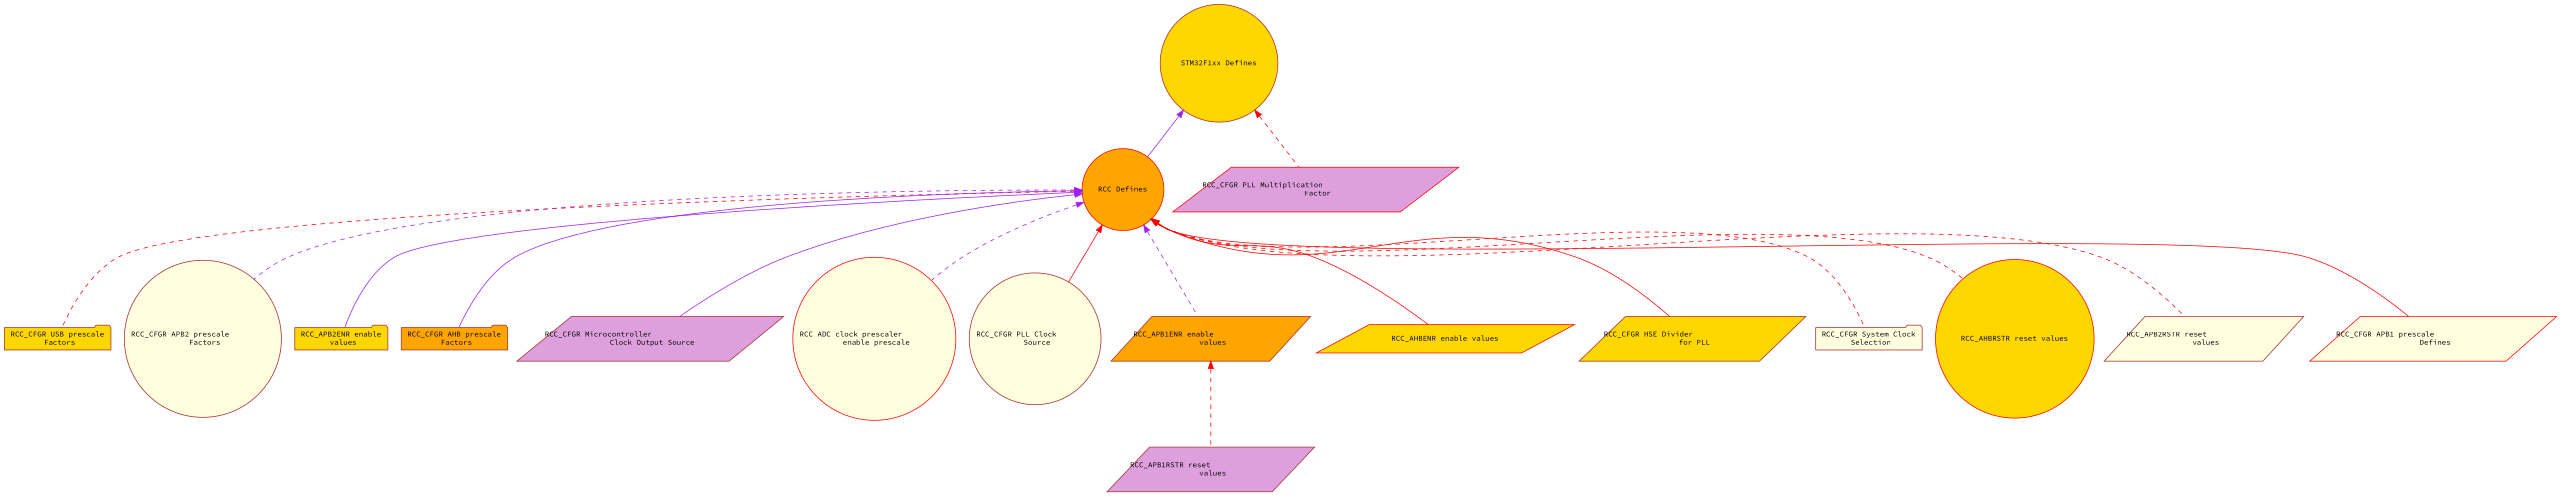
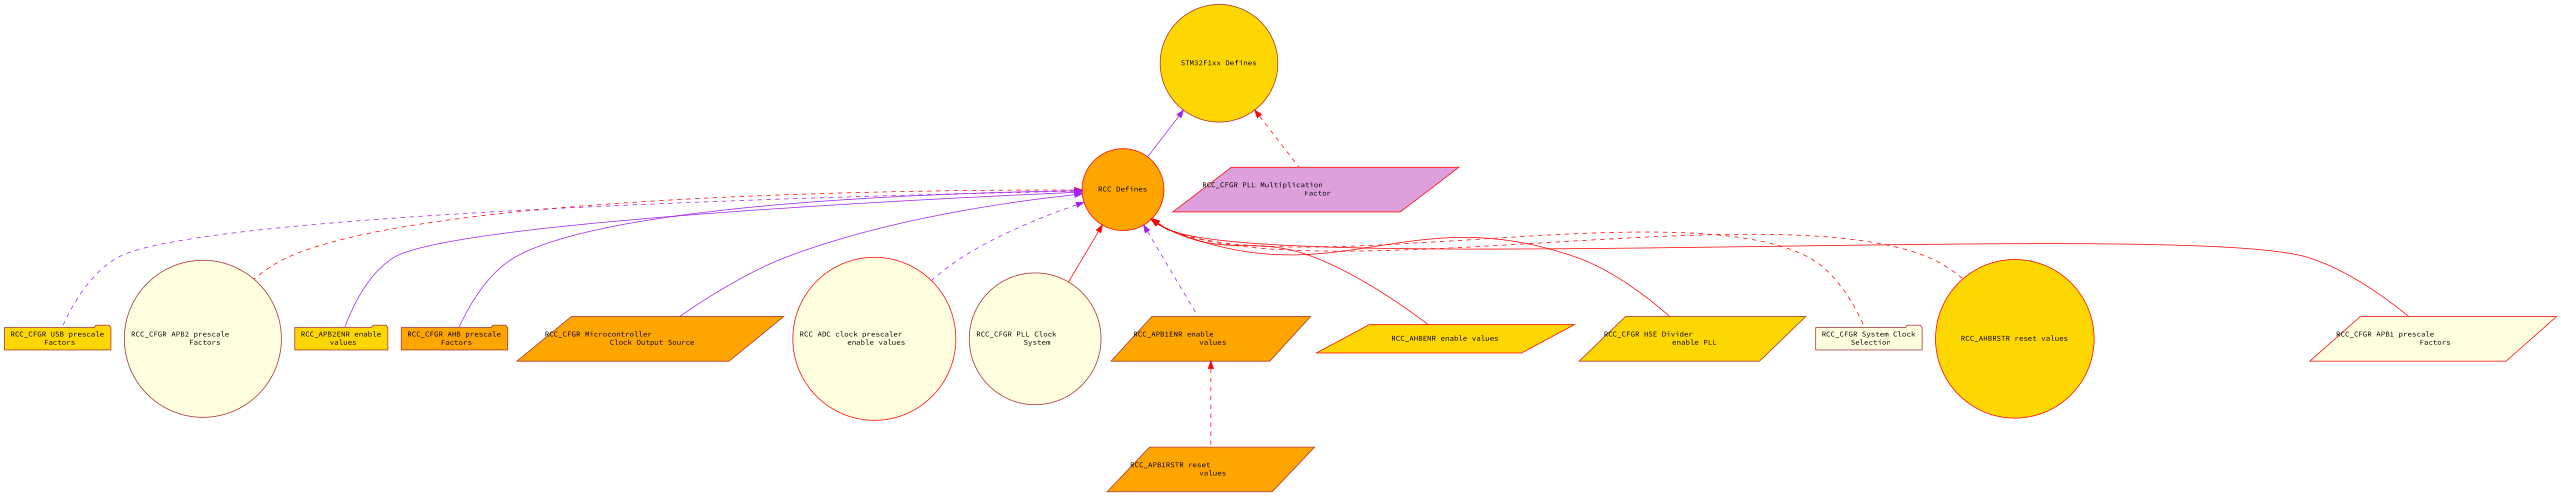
(444, 215) -> (444, 215)
(451, 220) -> (451, 220)
(650, 339) -> (650, 339)
(874, 339) -> (874, 339)
(1035, 339) -> (1035, 339)
(1692, 339) -> (1692, 339)
(2204, 339) -> none
(2433, 339) -> (2433, 339)
(1211, 469) -> (1211, 469)
